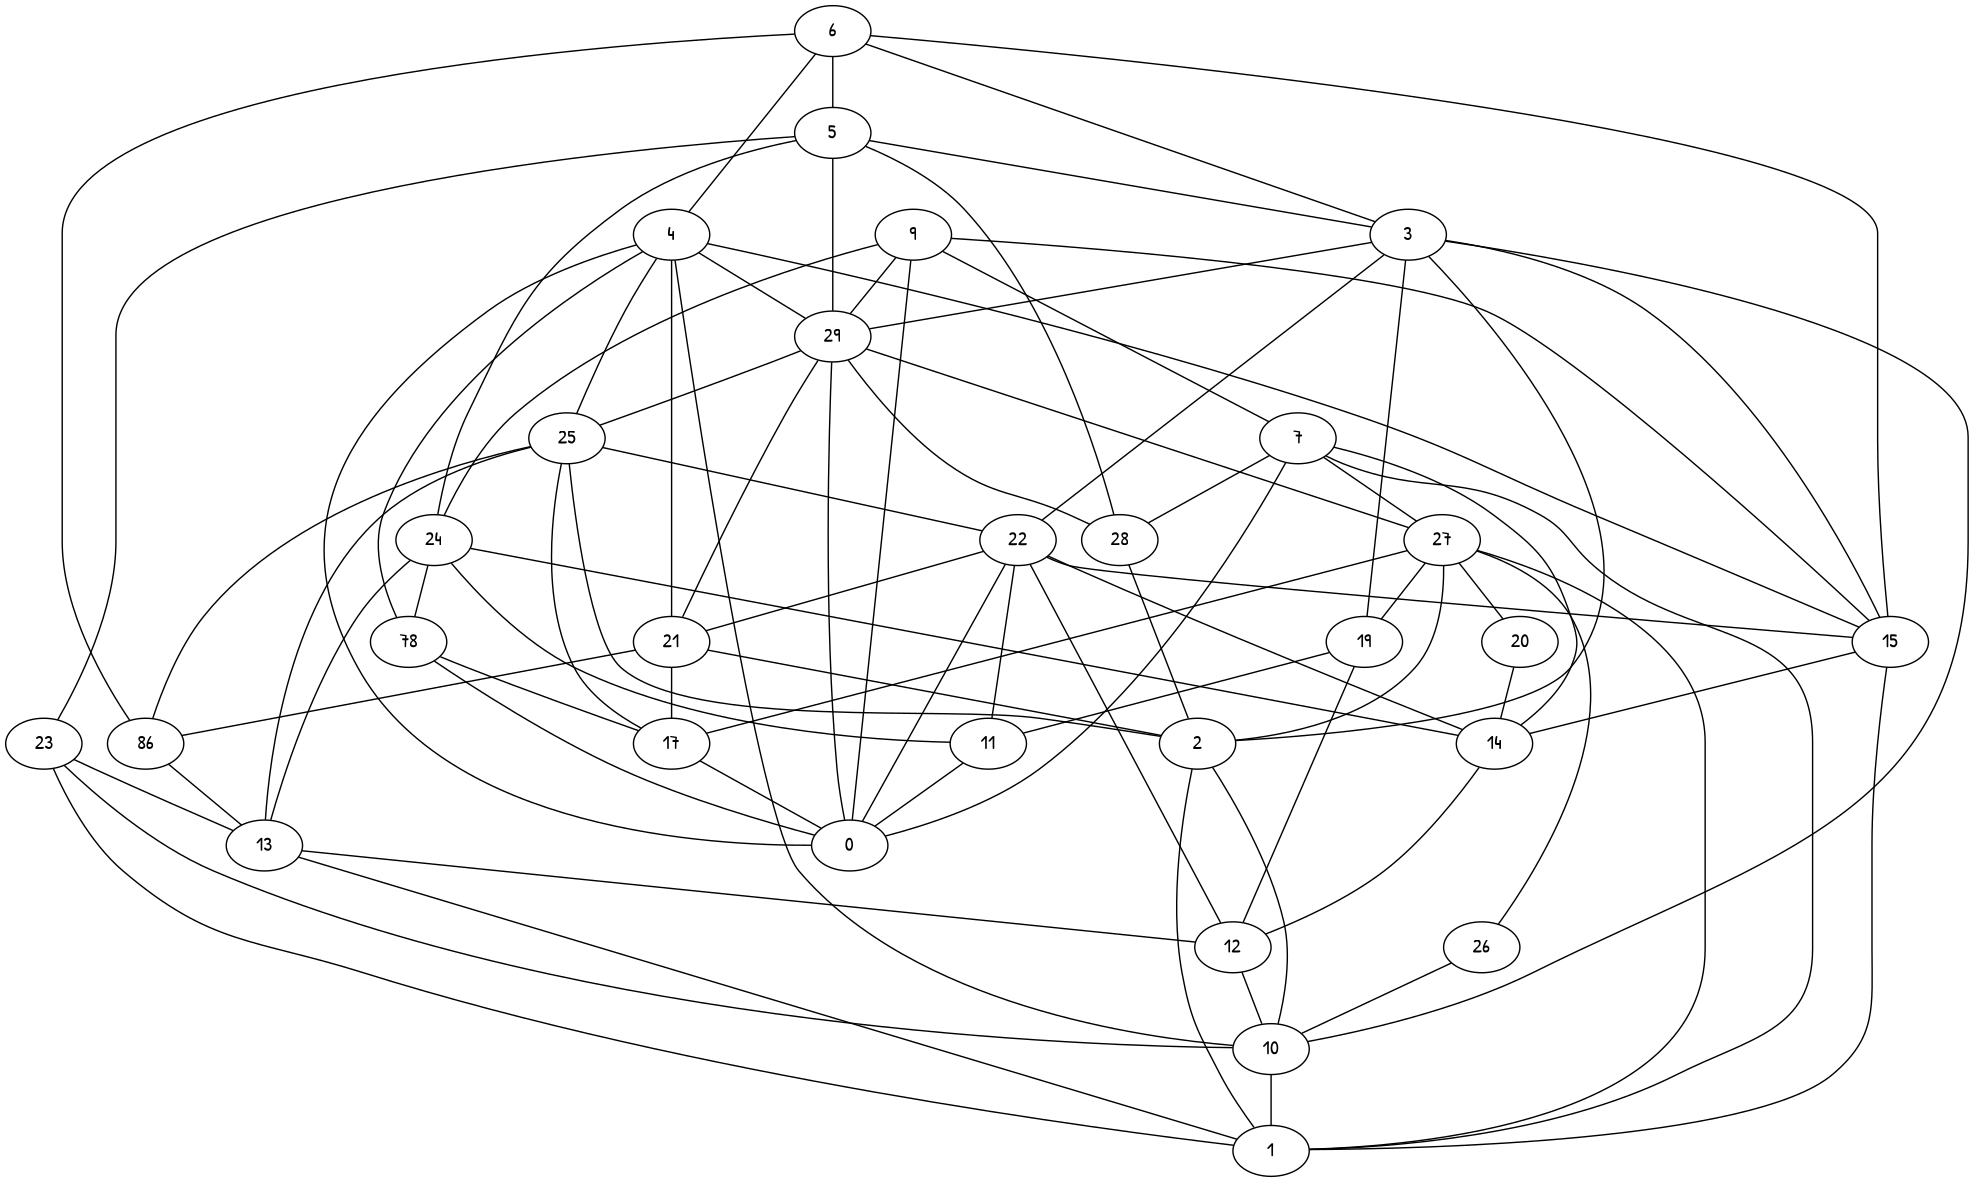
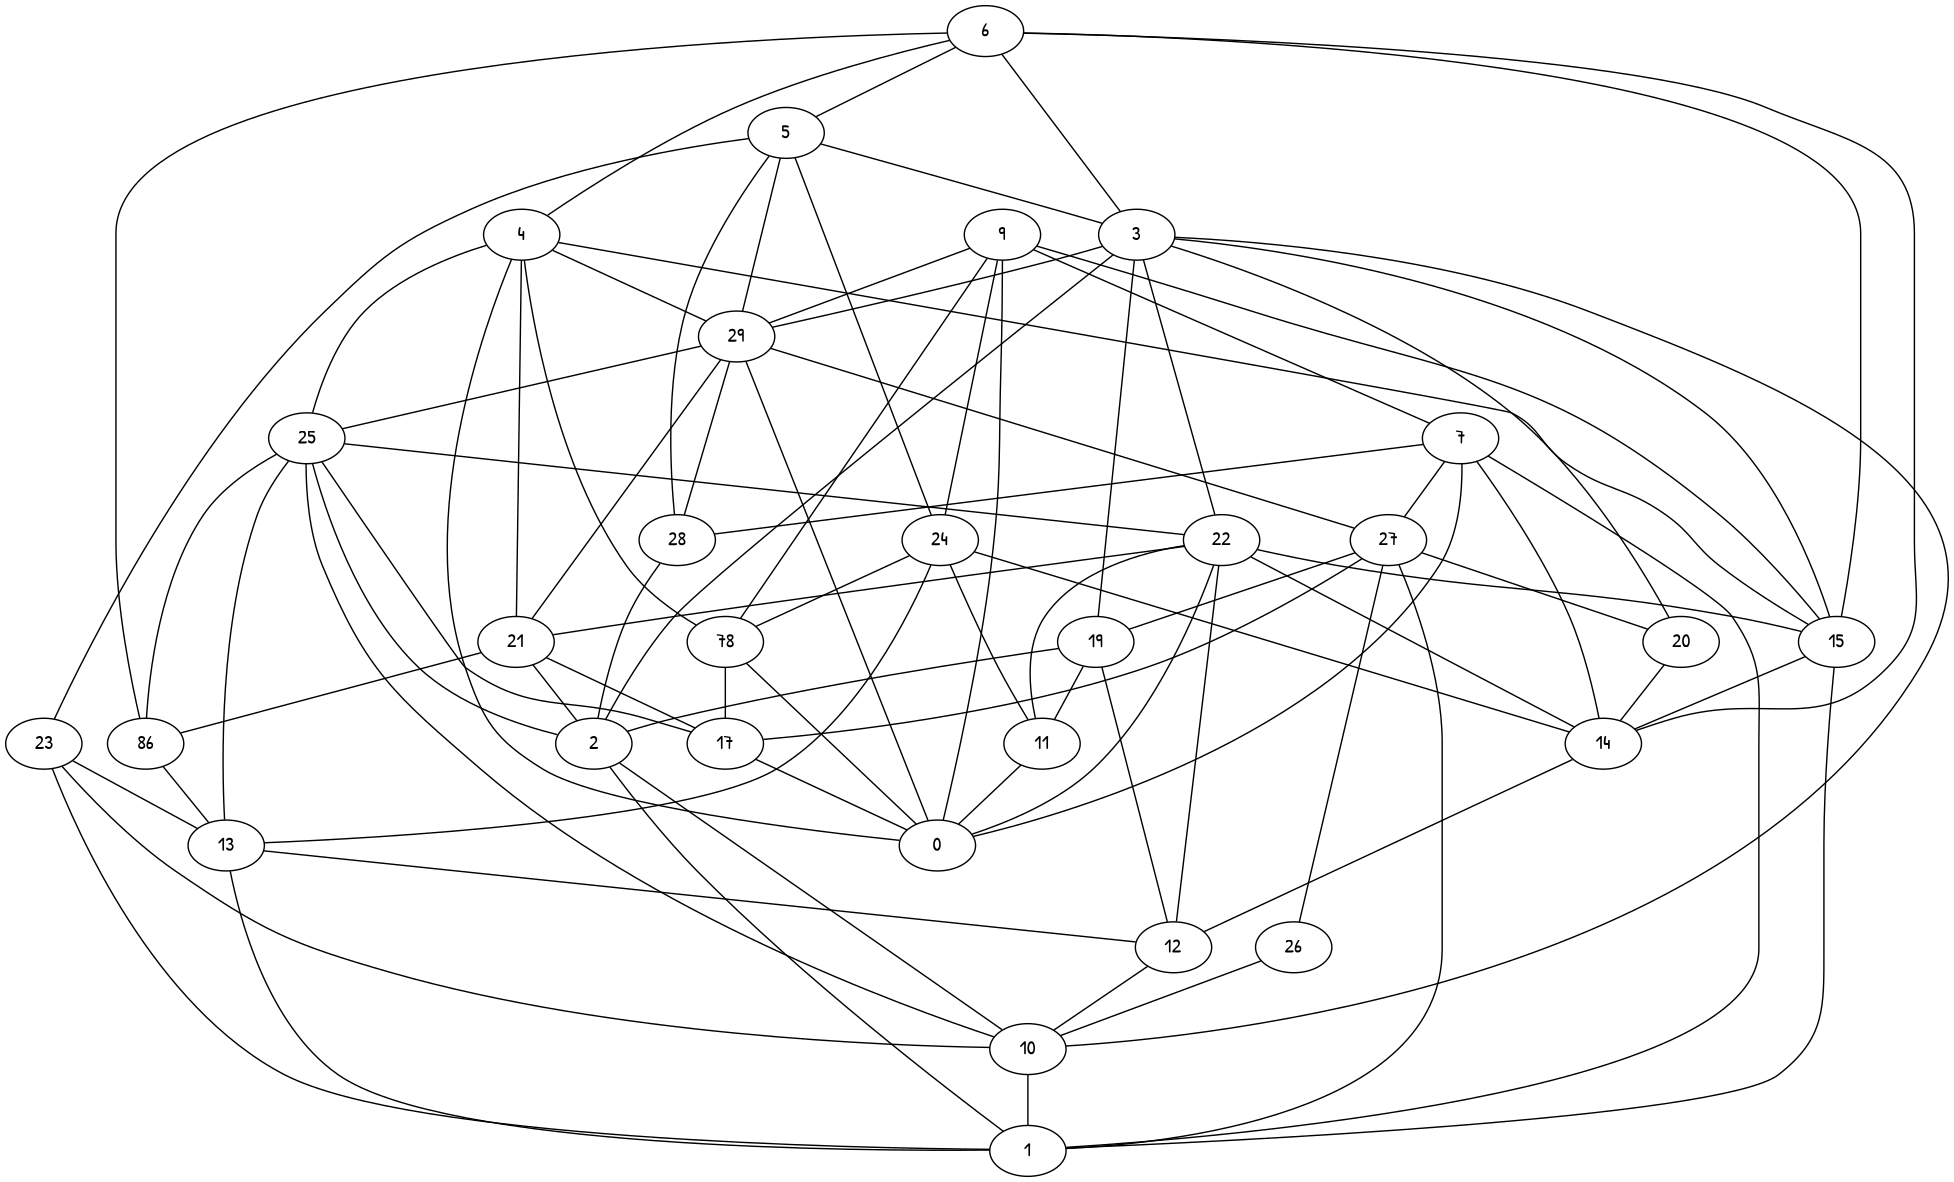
none -> (1846, 138)
none -> (1476, 386)
none -> (864, 438)
(1393, 687) -> (842, 684)
(766, 776) -> (567, 834)
